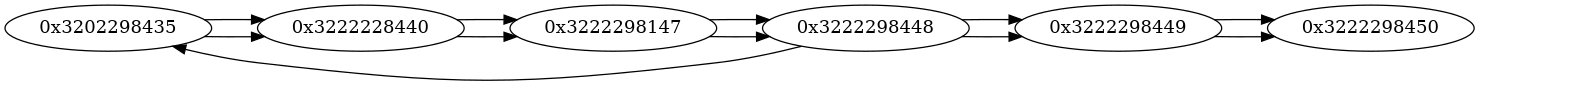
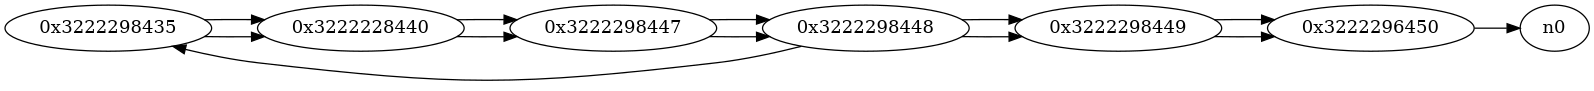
(108, 28) -> (108, 28)
(613, 28) -> (613, 28)
(1371, 28) -> (1371, 28)
none -> (1555, 28)
